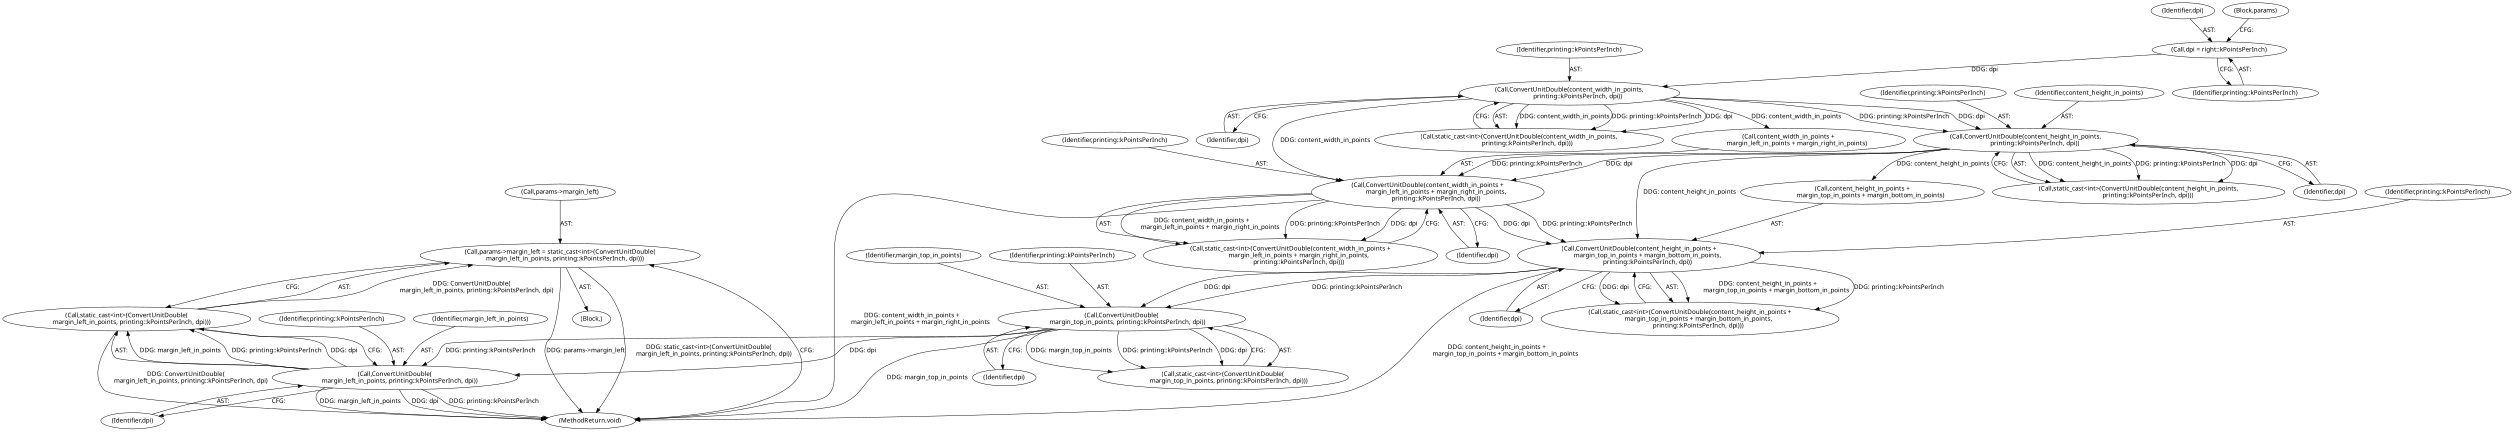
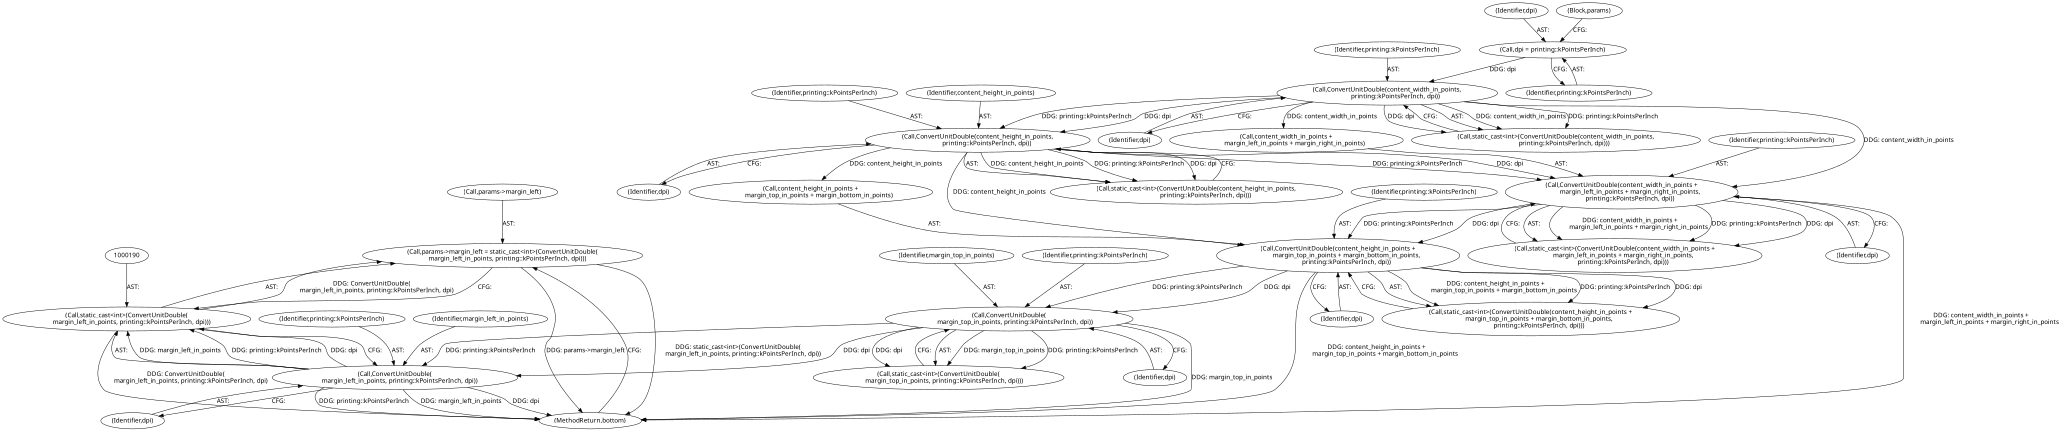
(2219, 50) -> (1553, 50)
none -> (127, 256)
(592, 319) -> none
(590, 421) -> (590, 421)
